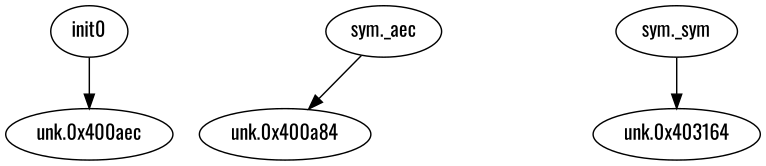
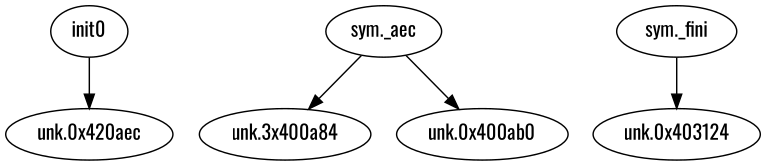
(677, 31) -> (677, 31)
(89, 134) -> (89, 134)
(285, 134) -> (285, 134)
none -> (482, 134)
(677, 134) -> (677, 134)
